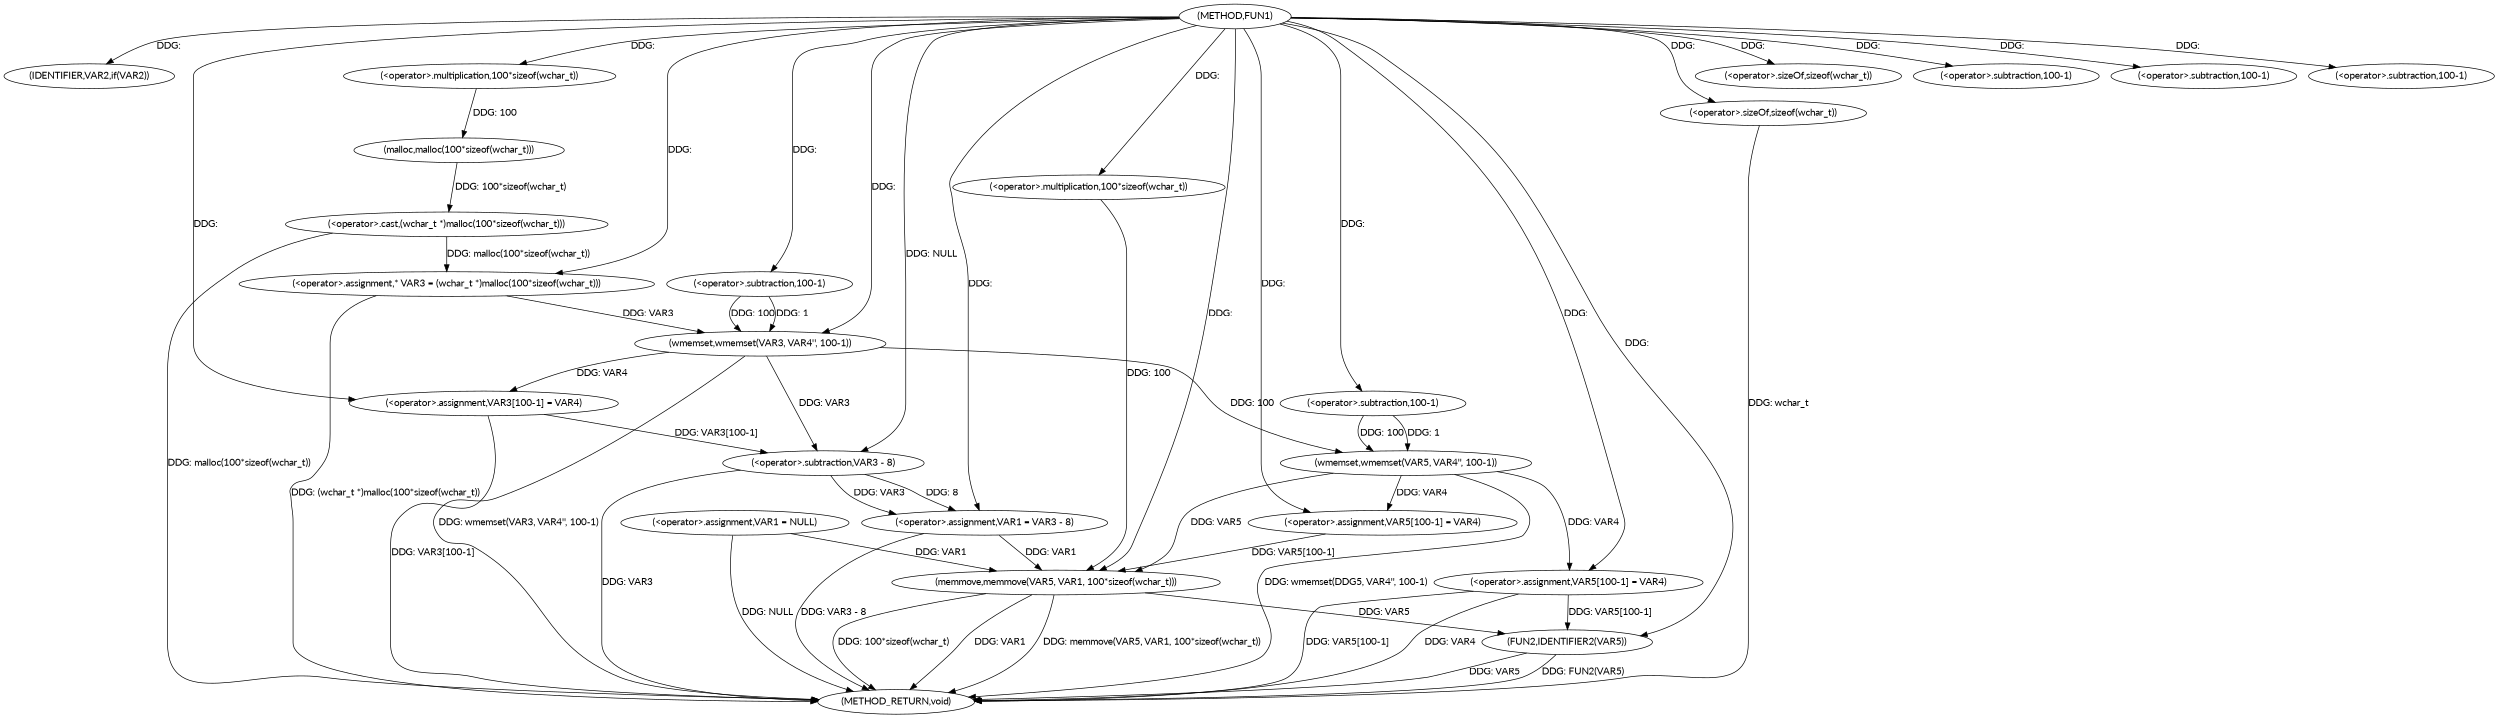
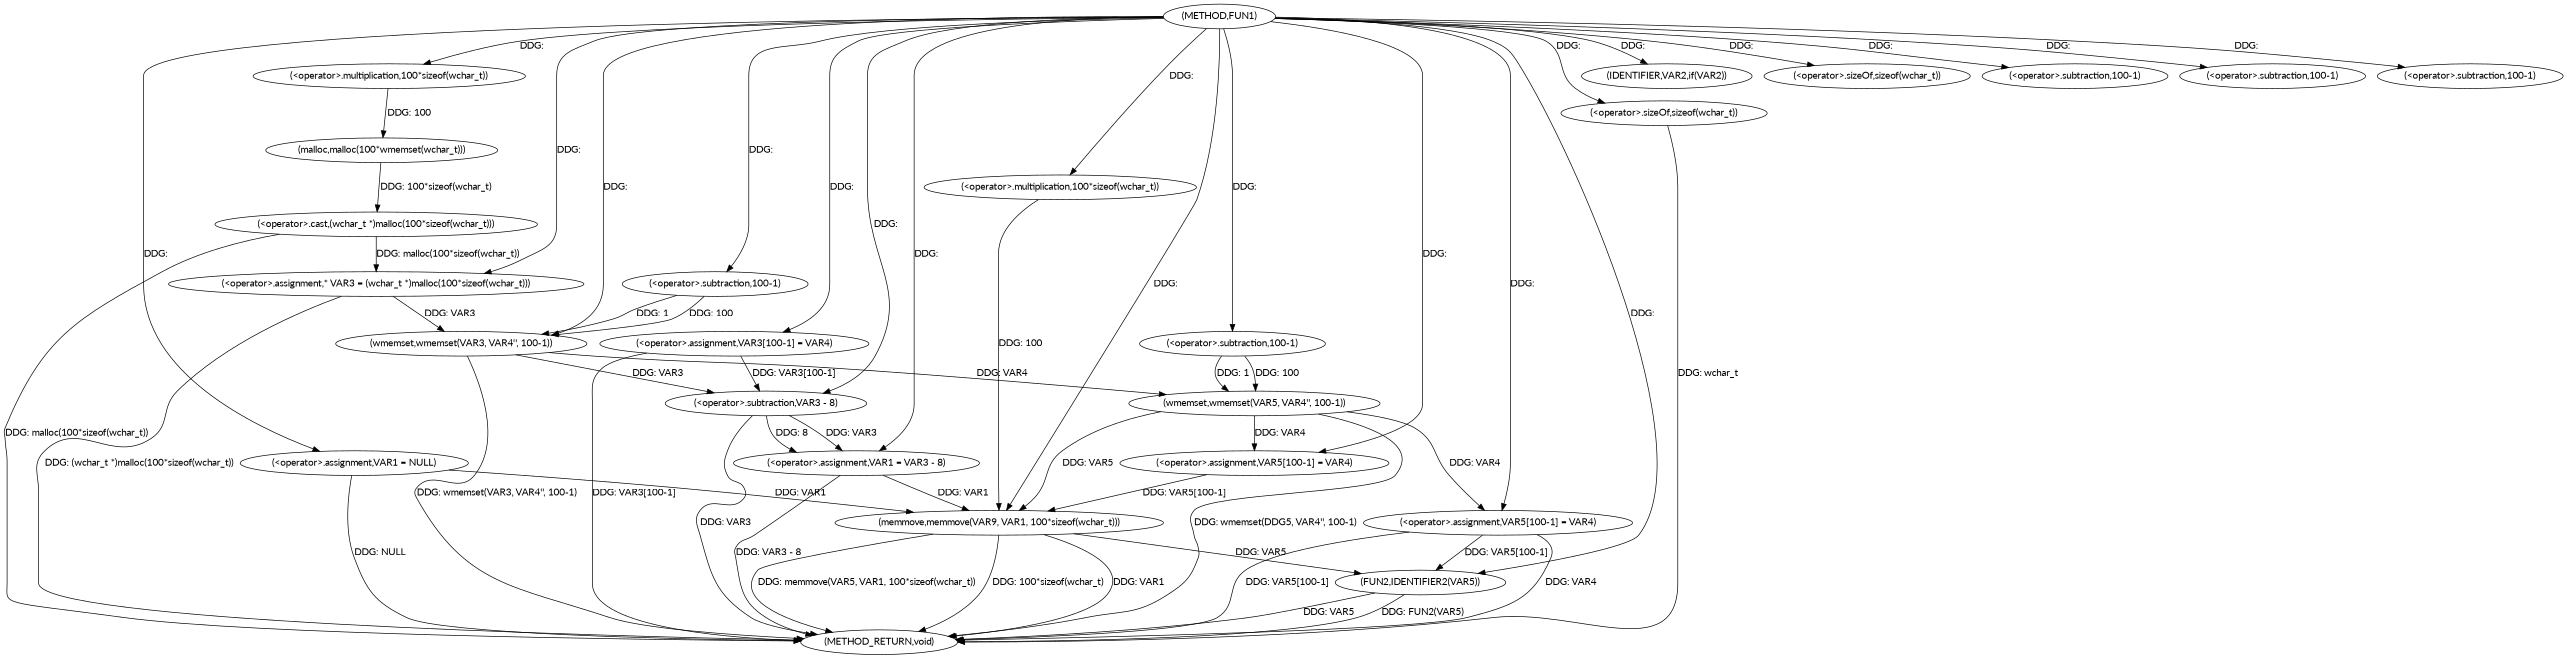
none -> (421, 34)
(459, 150) -> (382, 150)
(932, 254) -> (887, 224)
(591, 365) -> none
(1252, 403) -> (1002, 374)
(1056, 583) -> (999, 523)
